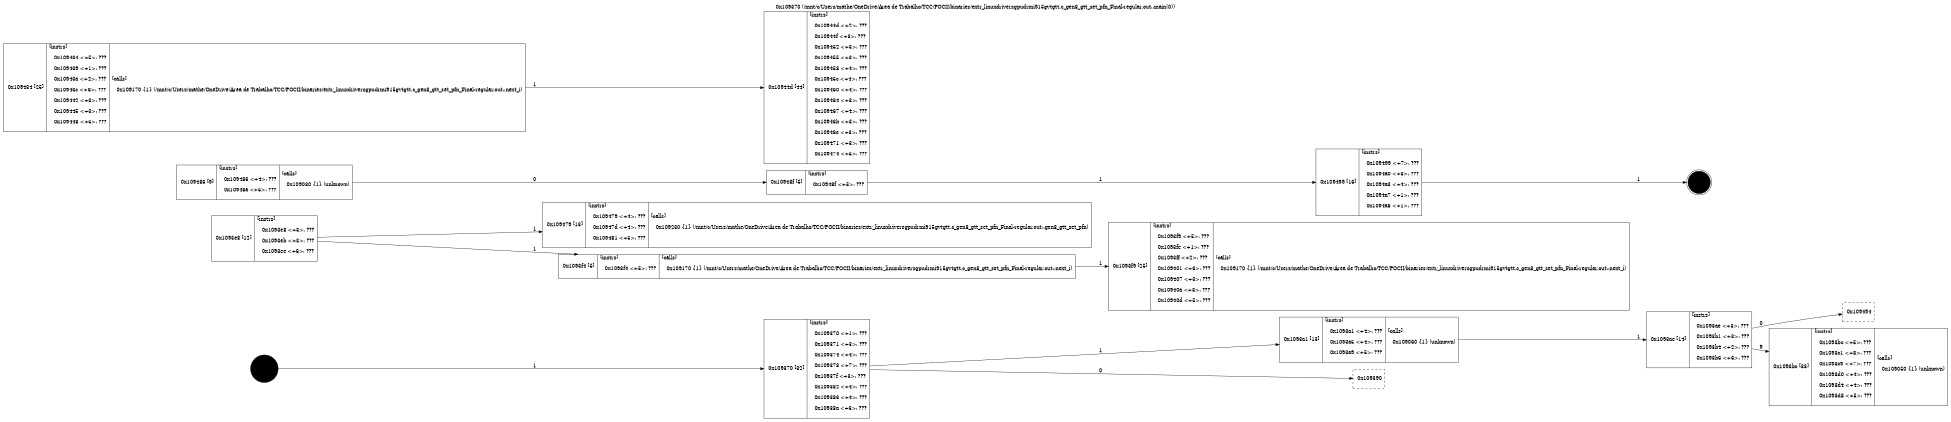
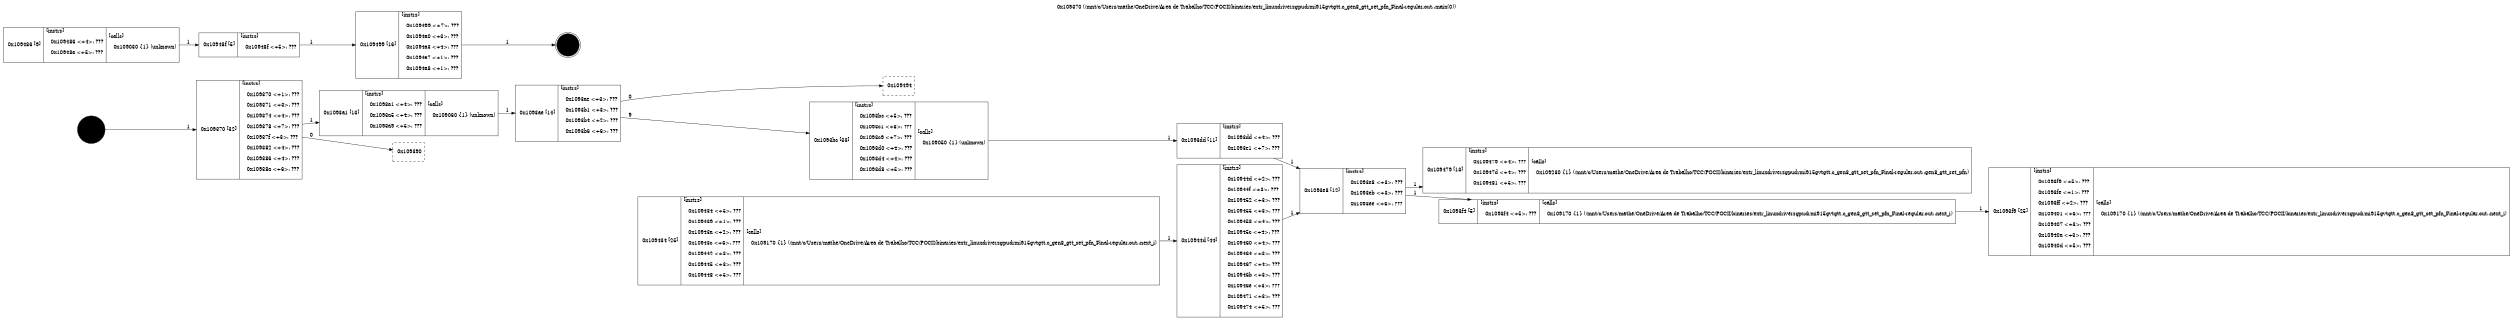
none -> (1230, 141)
(534, 180) -> (188, 42)
none -> (1290, 217)
